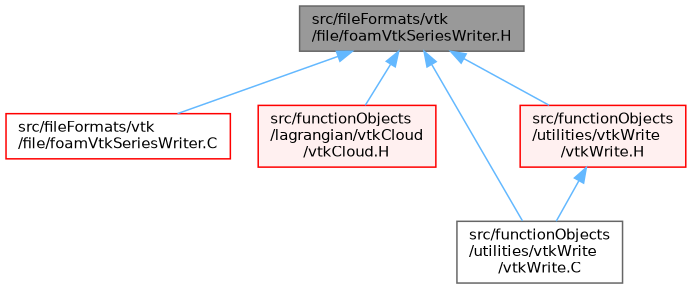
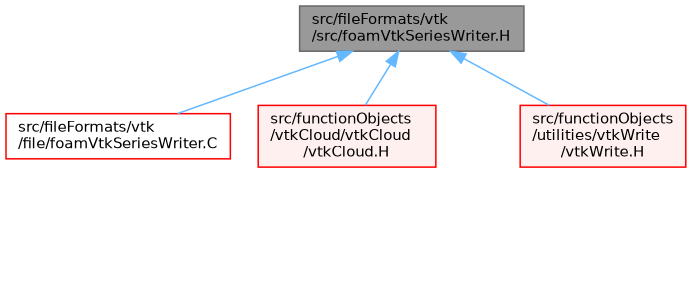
(412, 29) -> (412, 29)
(347, 136) -> (347, 136)
(540, 252) -> none
